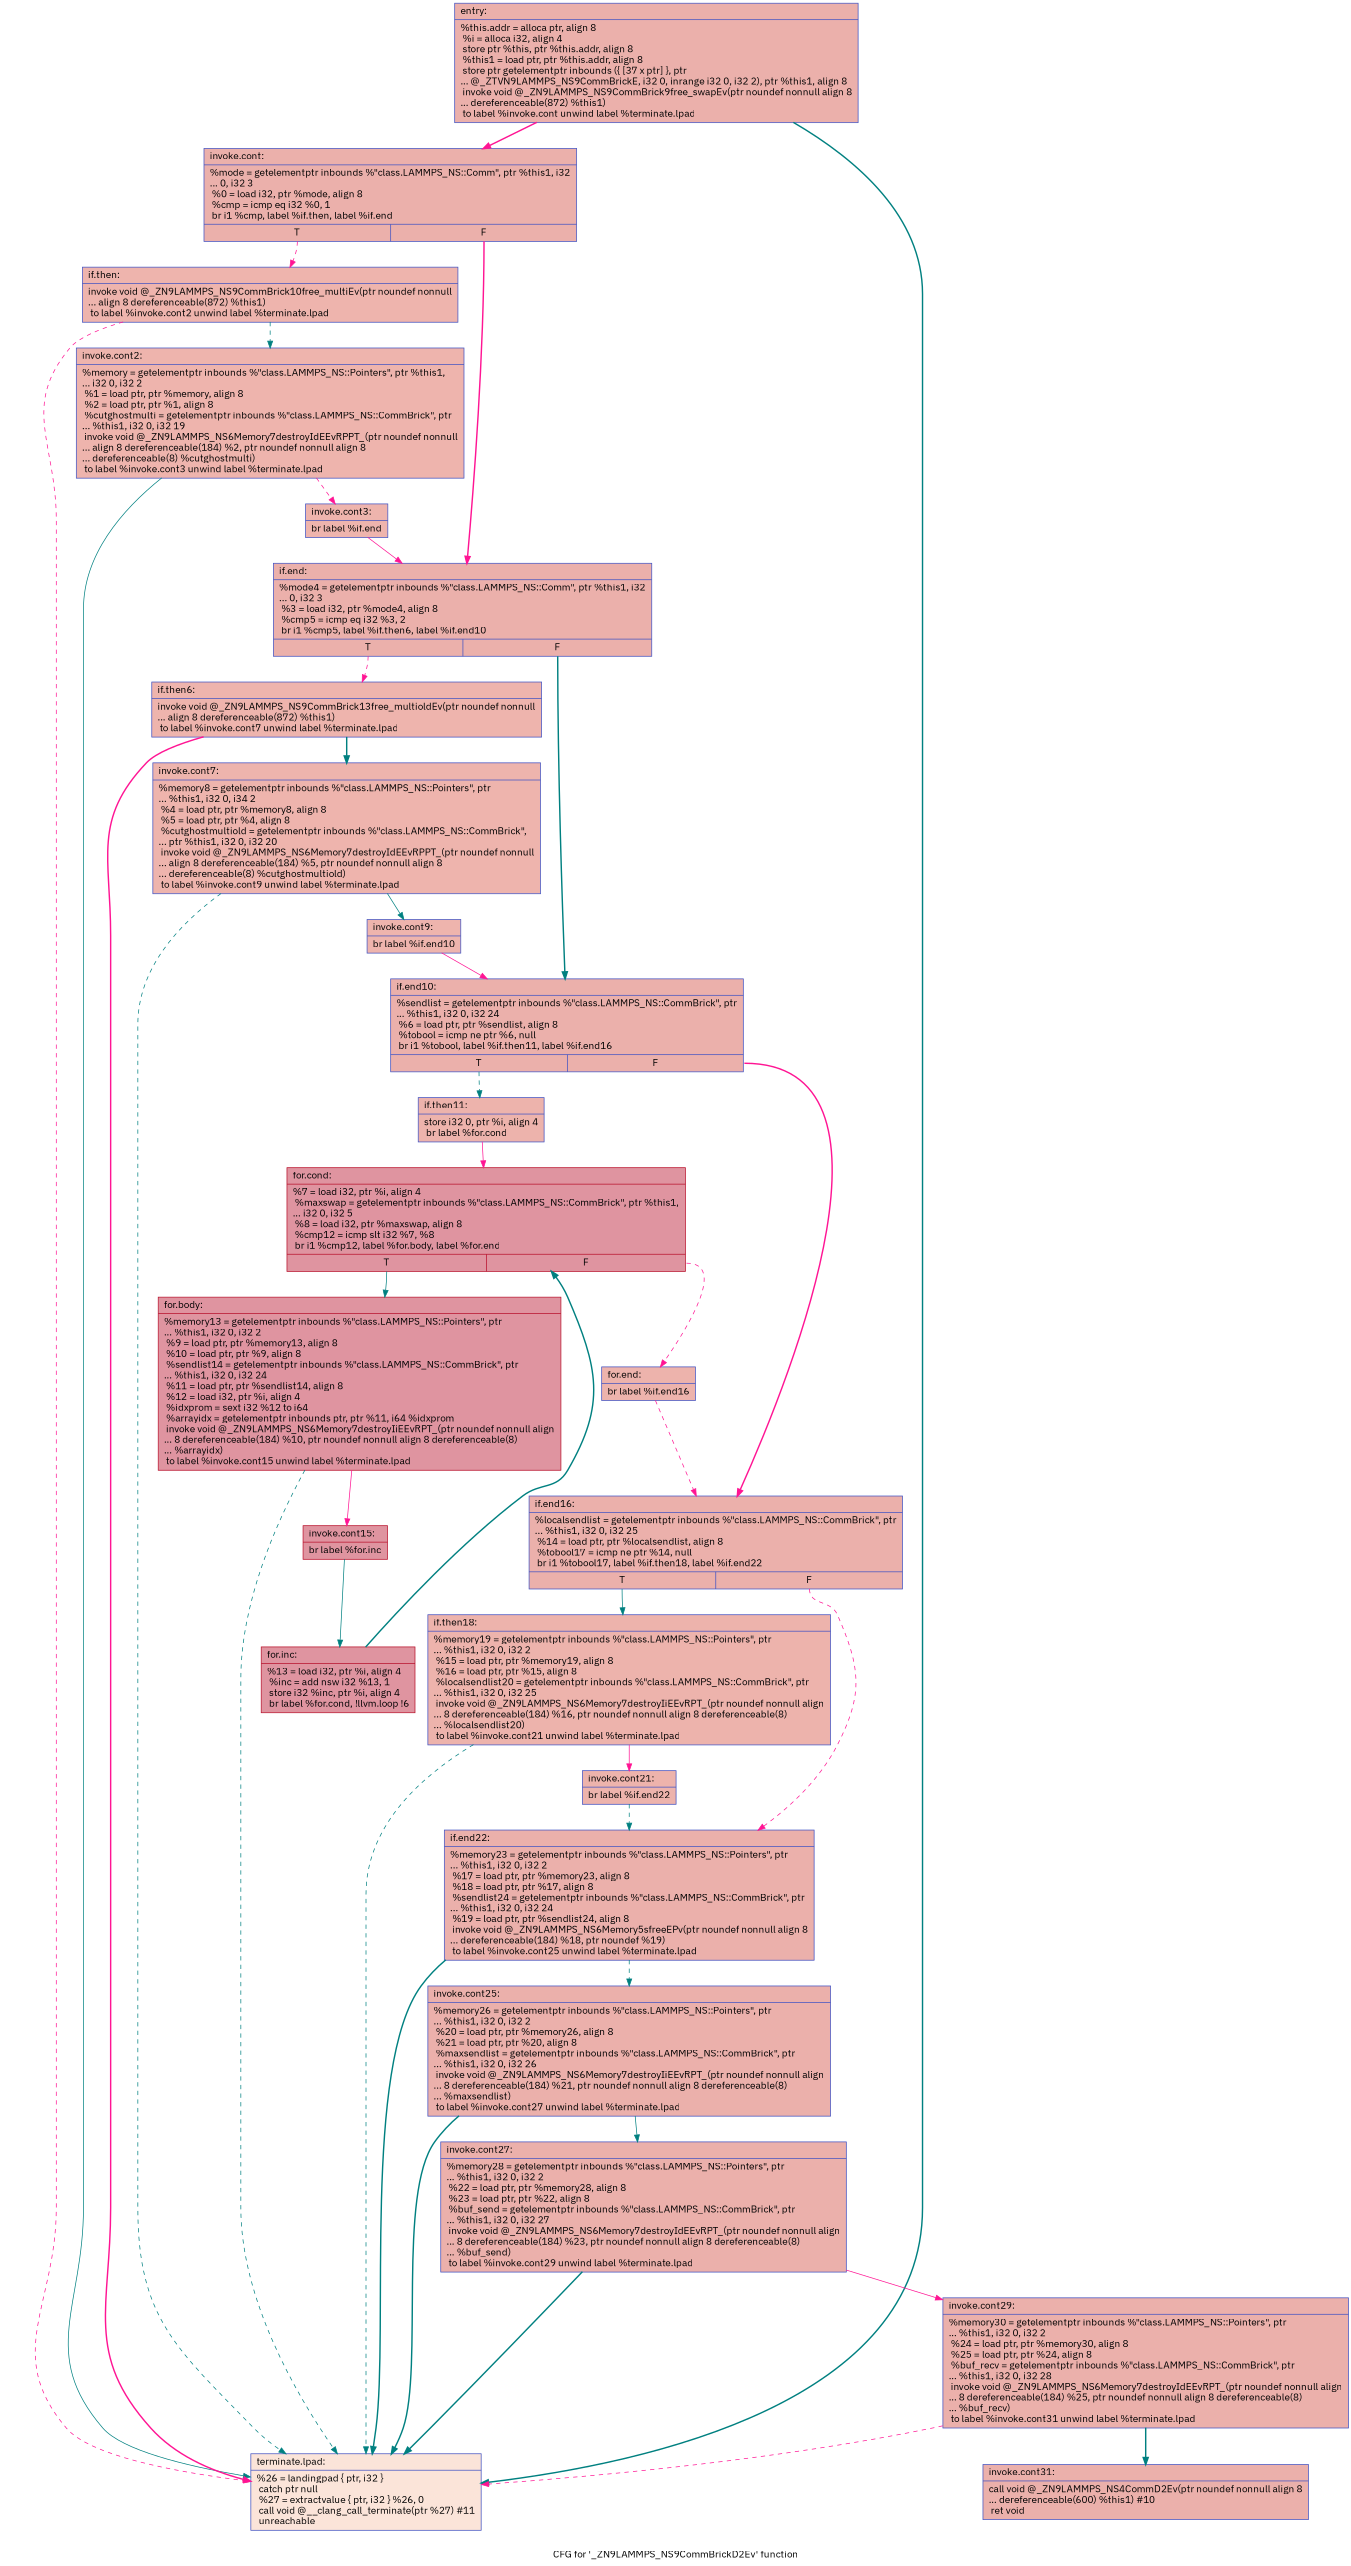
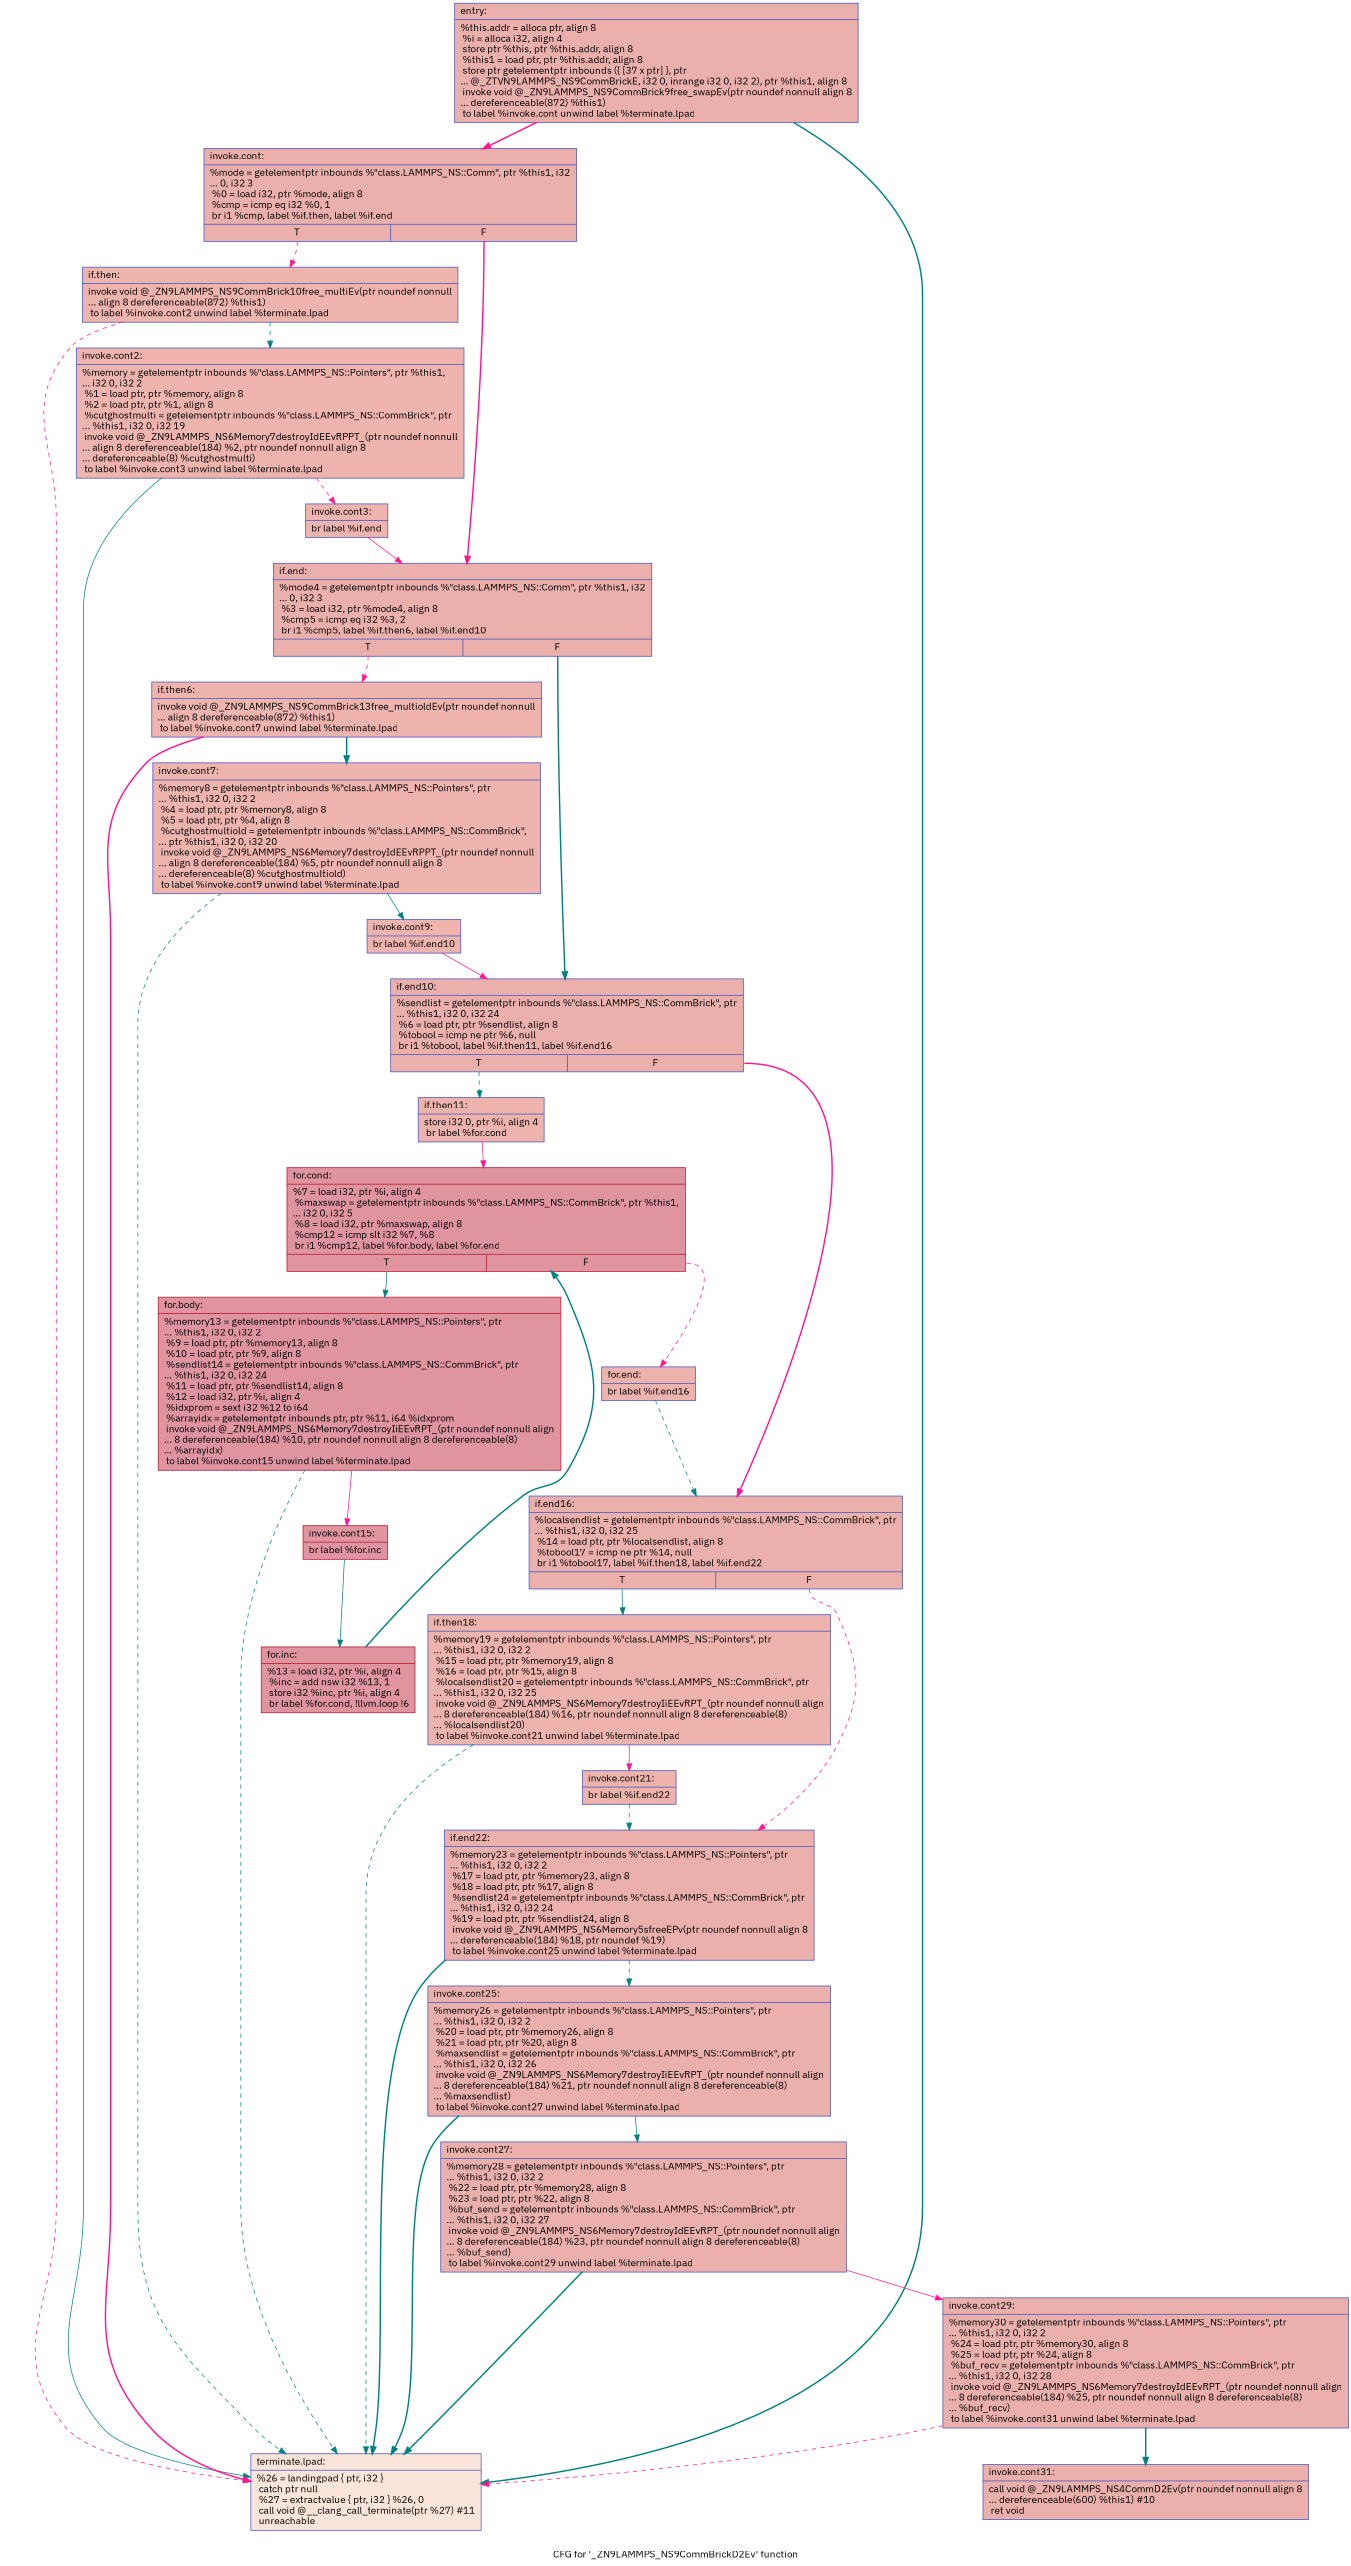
(207, 799) -> (207, 799)
(674, 1445) -> (674, 1445)
